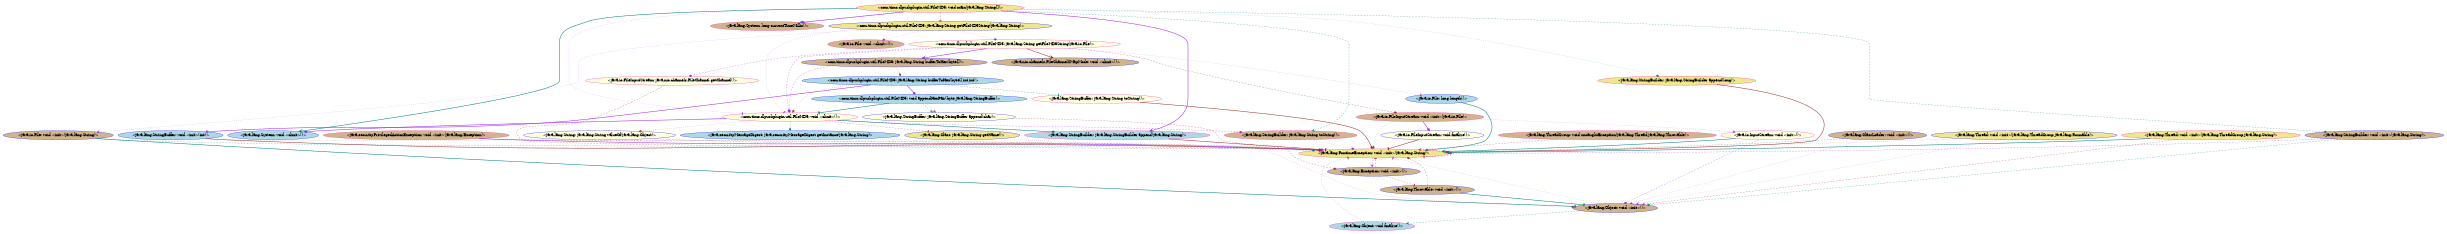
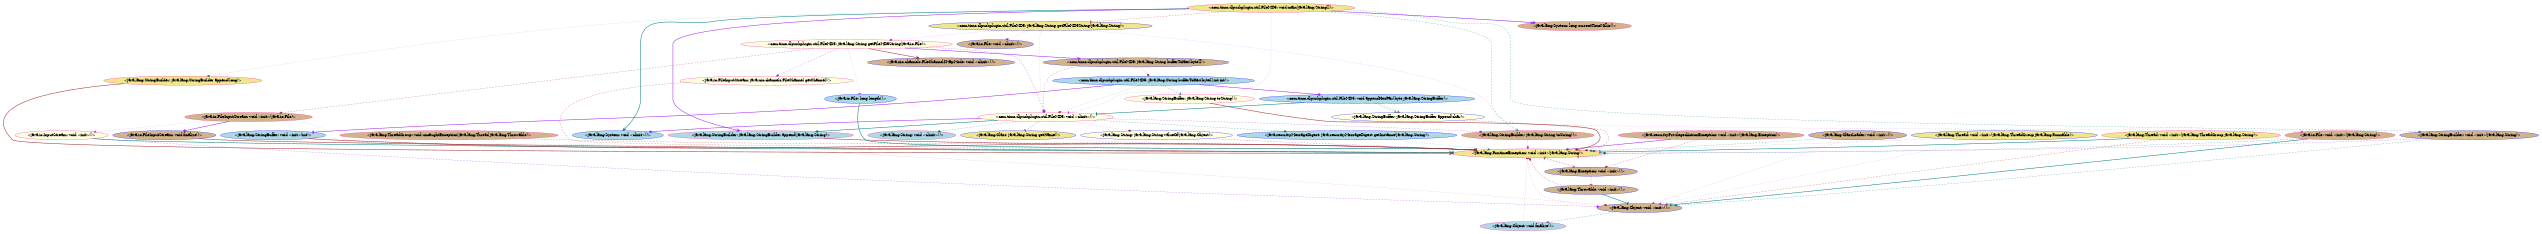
(866, 44) -> (995, 44)
(58, 135) -> (2340, 135)
none -> (912, 135)
(1432, 135) -> (164, 135)
